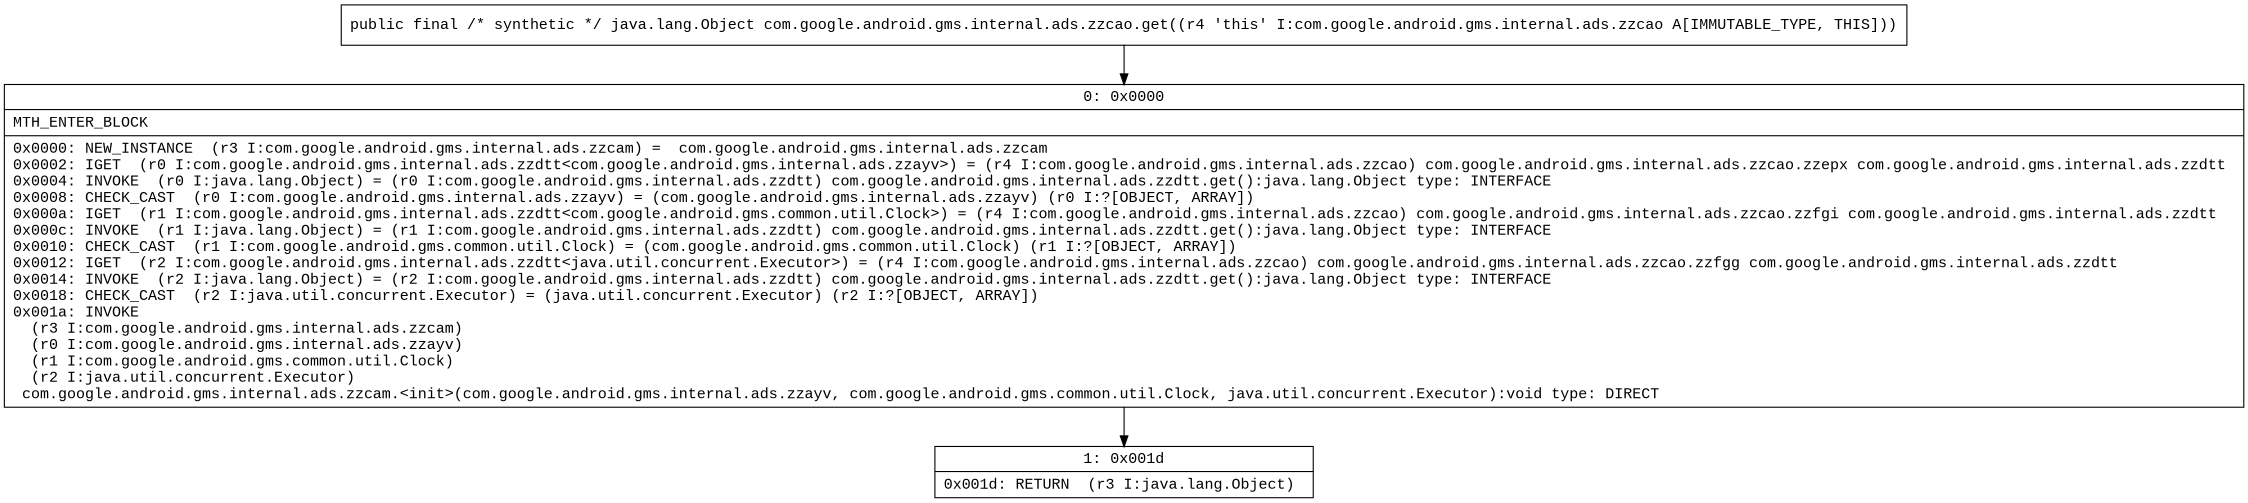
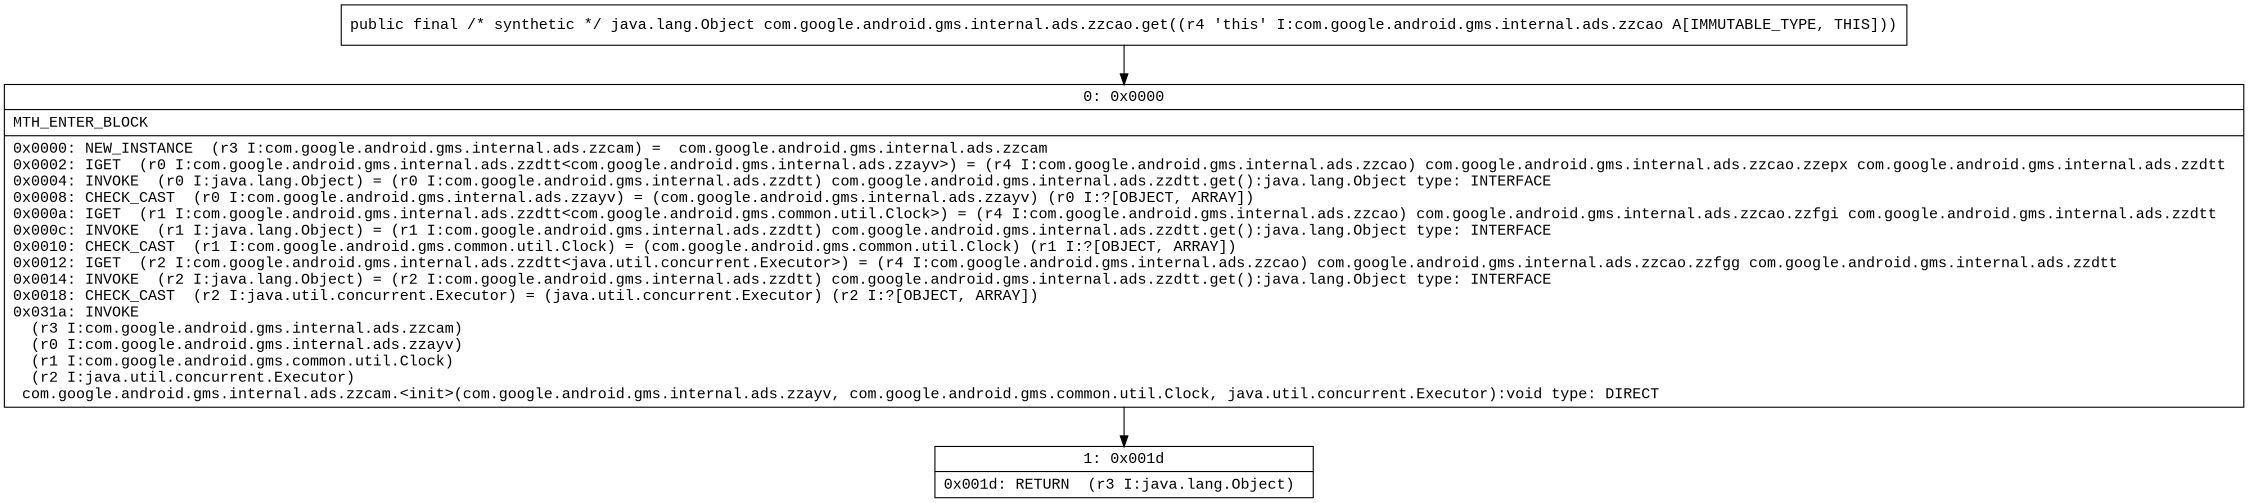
(86, 312) -> (86, 312)
